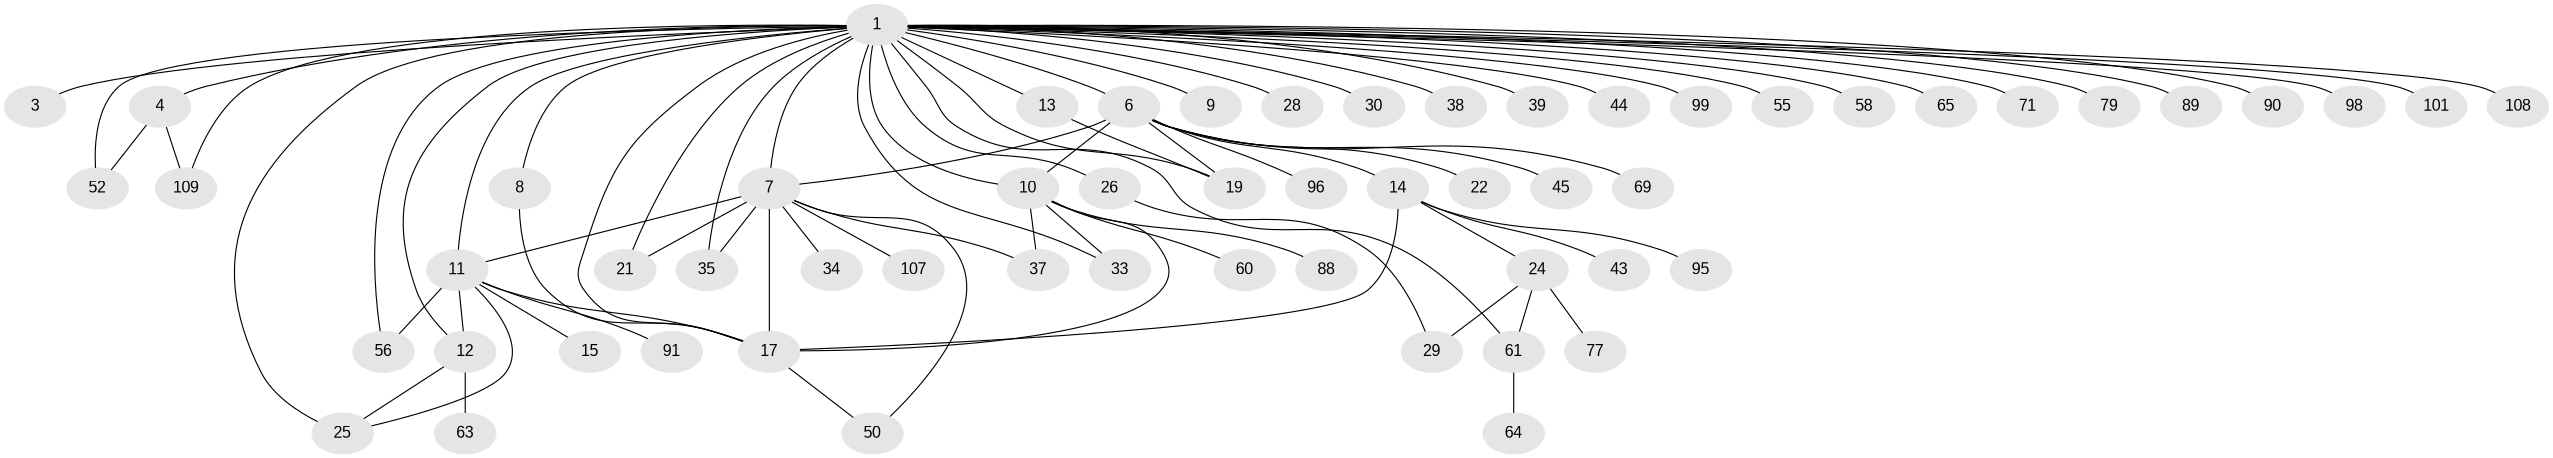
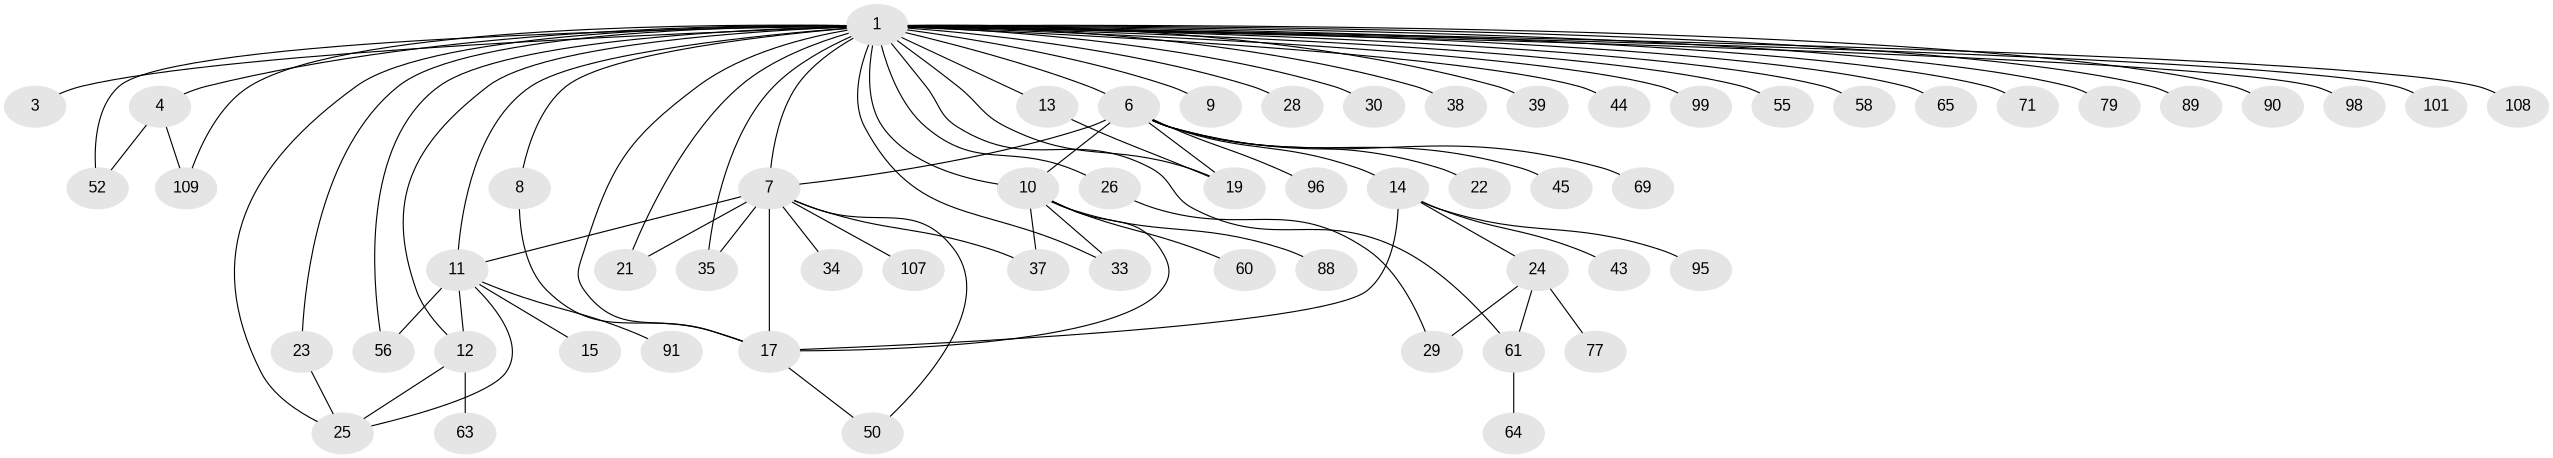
(592, 310) -> none
none -> (302, 352)
